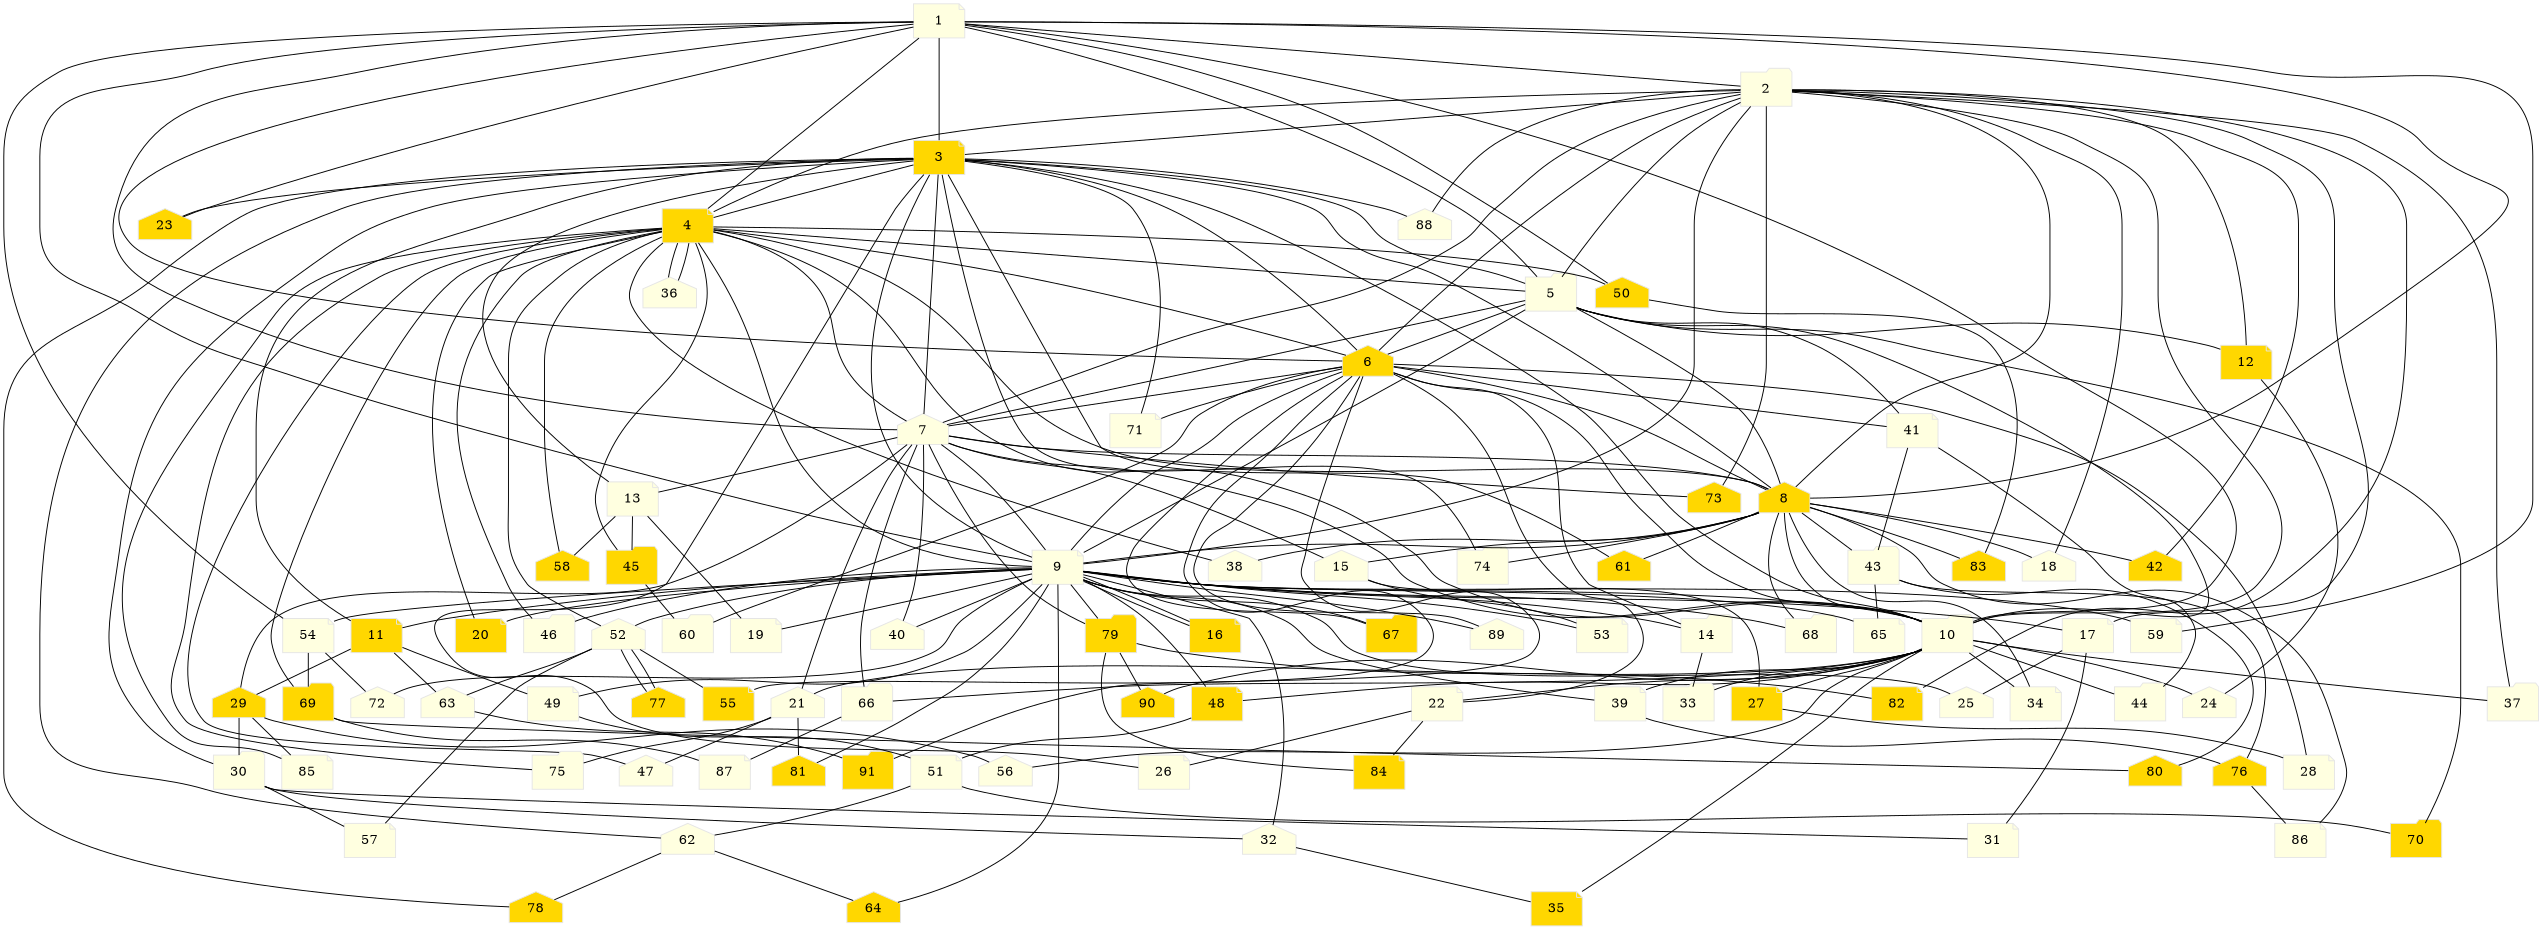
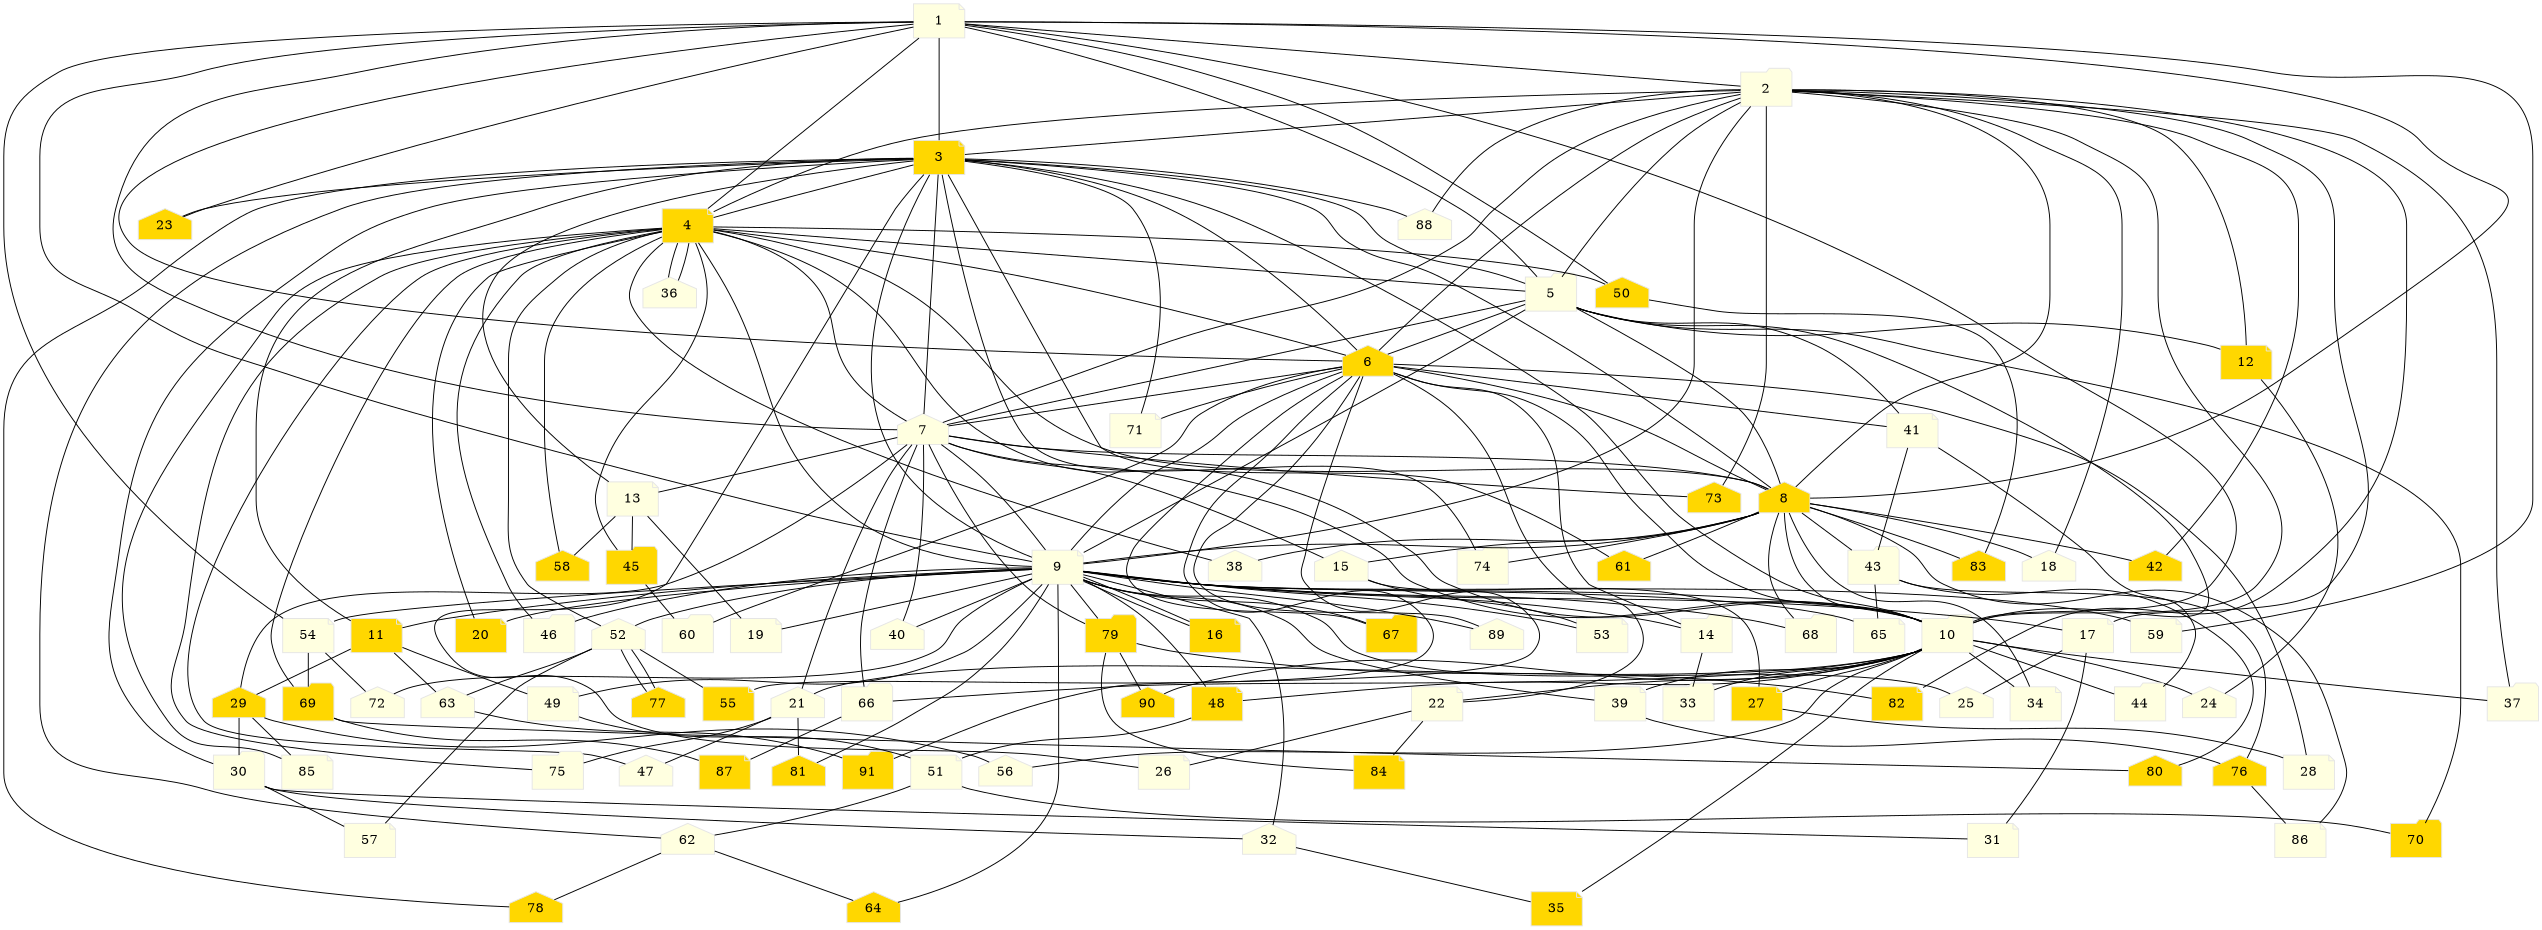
(725, 772) -> (725, 772)
